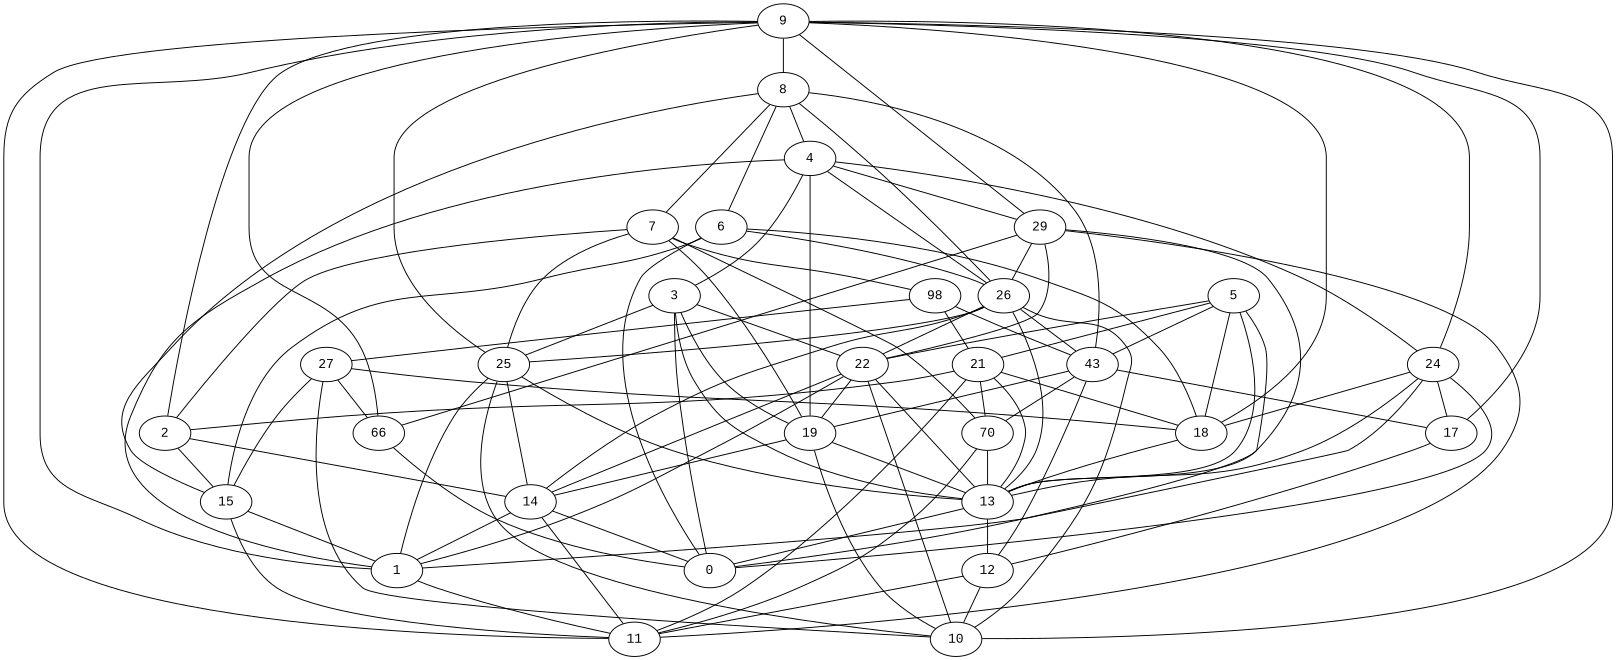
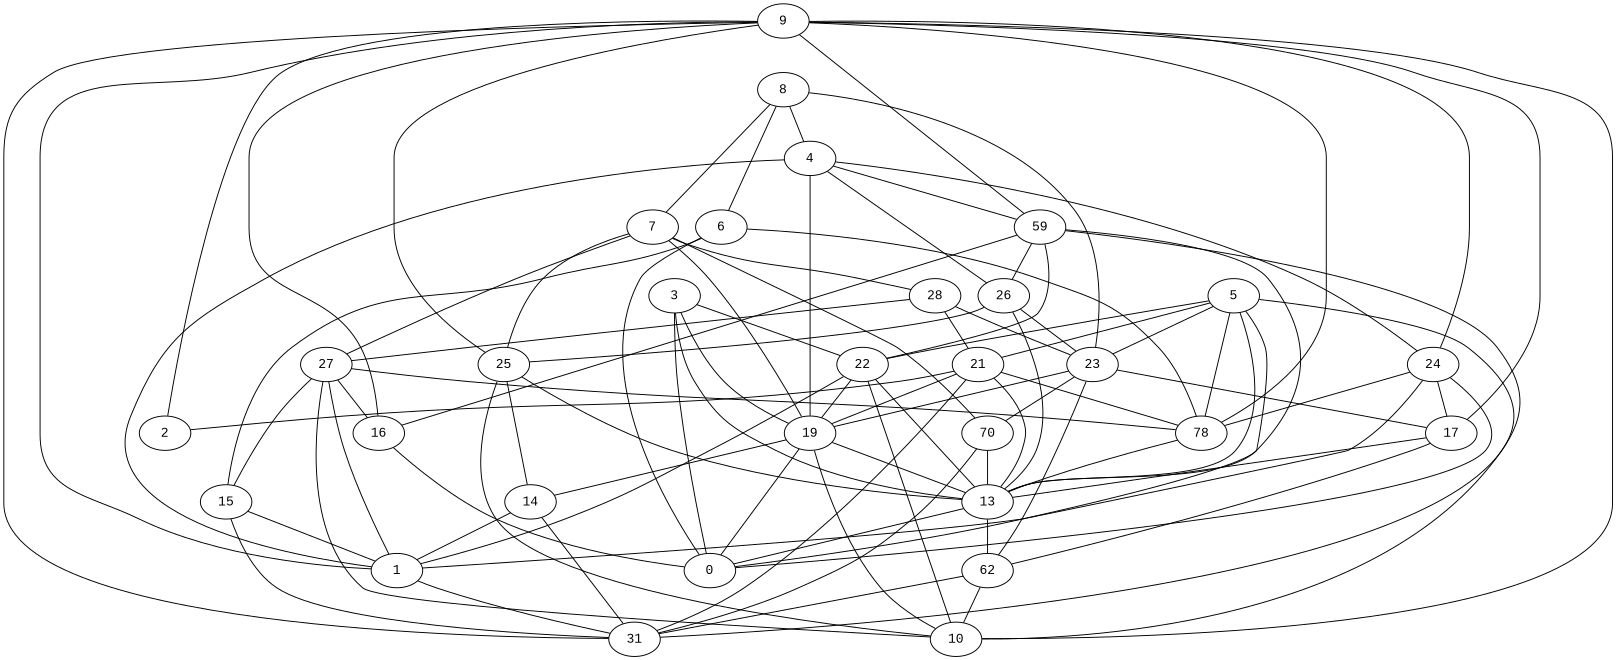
(783, 55) -> none
(902, 193) -> none
(350, 217) -> none
(1040, 227) -> (1040, 227)
(759, 240) -> none
(867, 252) -> none
(371, 259) -> (466, 300)
(935, 296) -> (935, 296)
(596, 328) -> none
(933, 330) -> none
(1093, 364) -> (1093, 364)
(754, 371) -> none
(983, 399) -> (900, 396)
(379, 433) -> (379, 433)
(696, 433) -> none
(1201, 433) -> (1201, 433)
(1107, 452) -> (1417, 530)
(432, 459) -> (352, 470)
(1278, 459) -> (1250, 463)
(196, 468) -> none
(348, 468) -> none
(620, 536) -> (760, 502)
(988, 571) -> (988, 571)
(635, 639) -> (635, 639)
